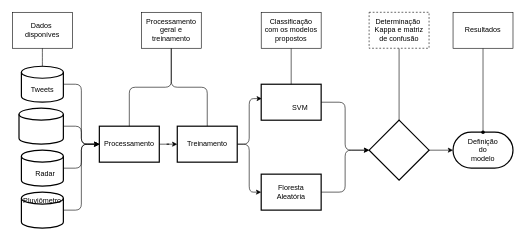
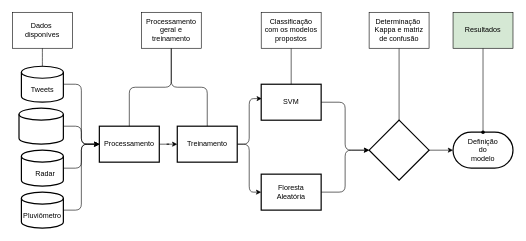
(399, 30) -> (399, 30)
(483, 30) -> (483, 30)
(300, 108) -> (291, 102)
(42, 201) -> (42, 216)
